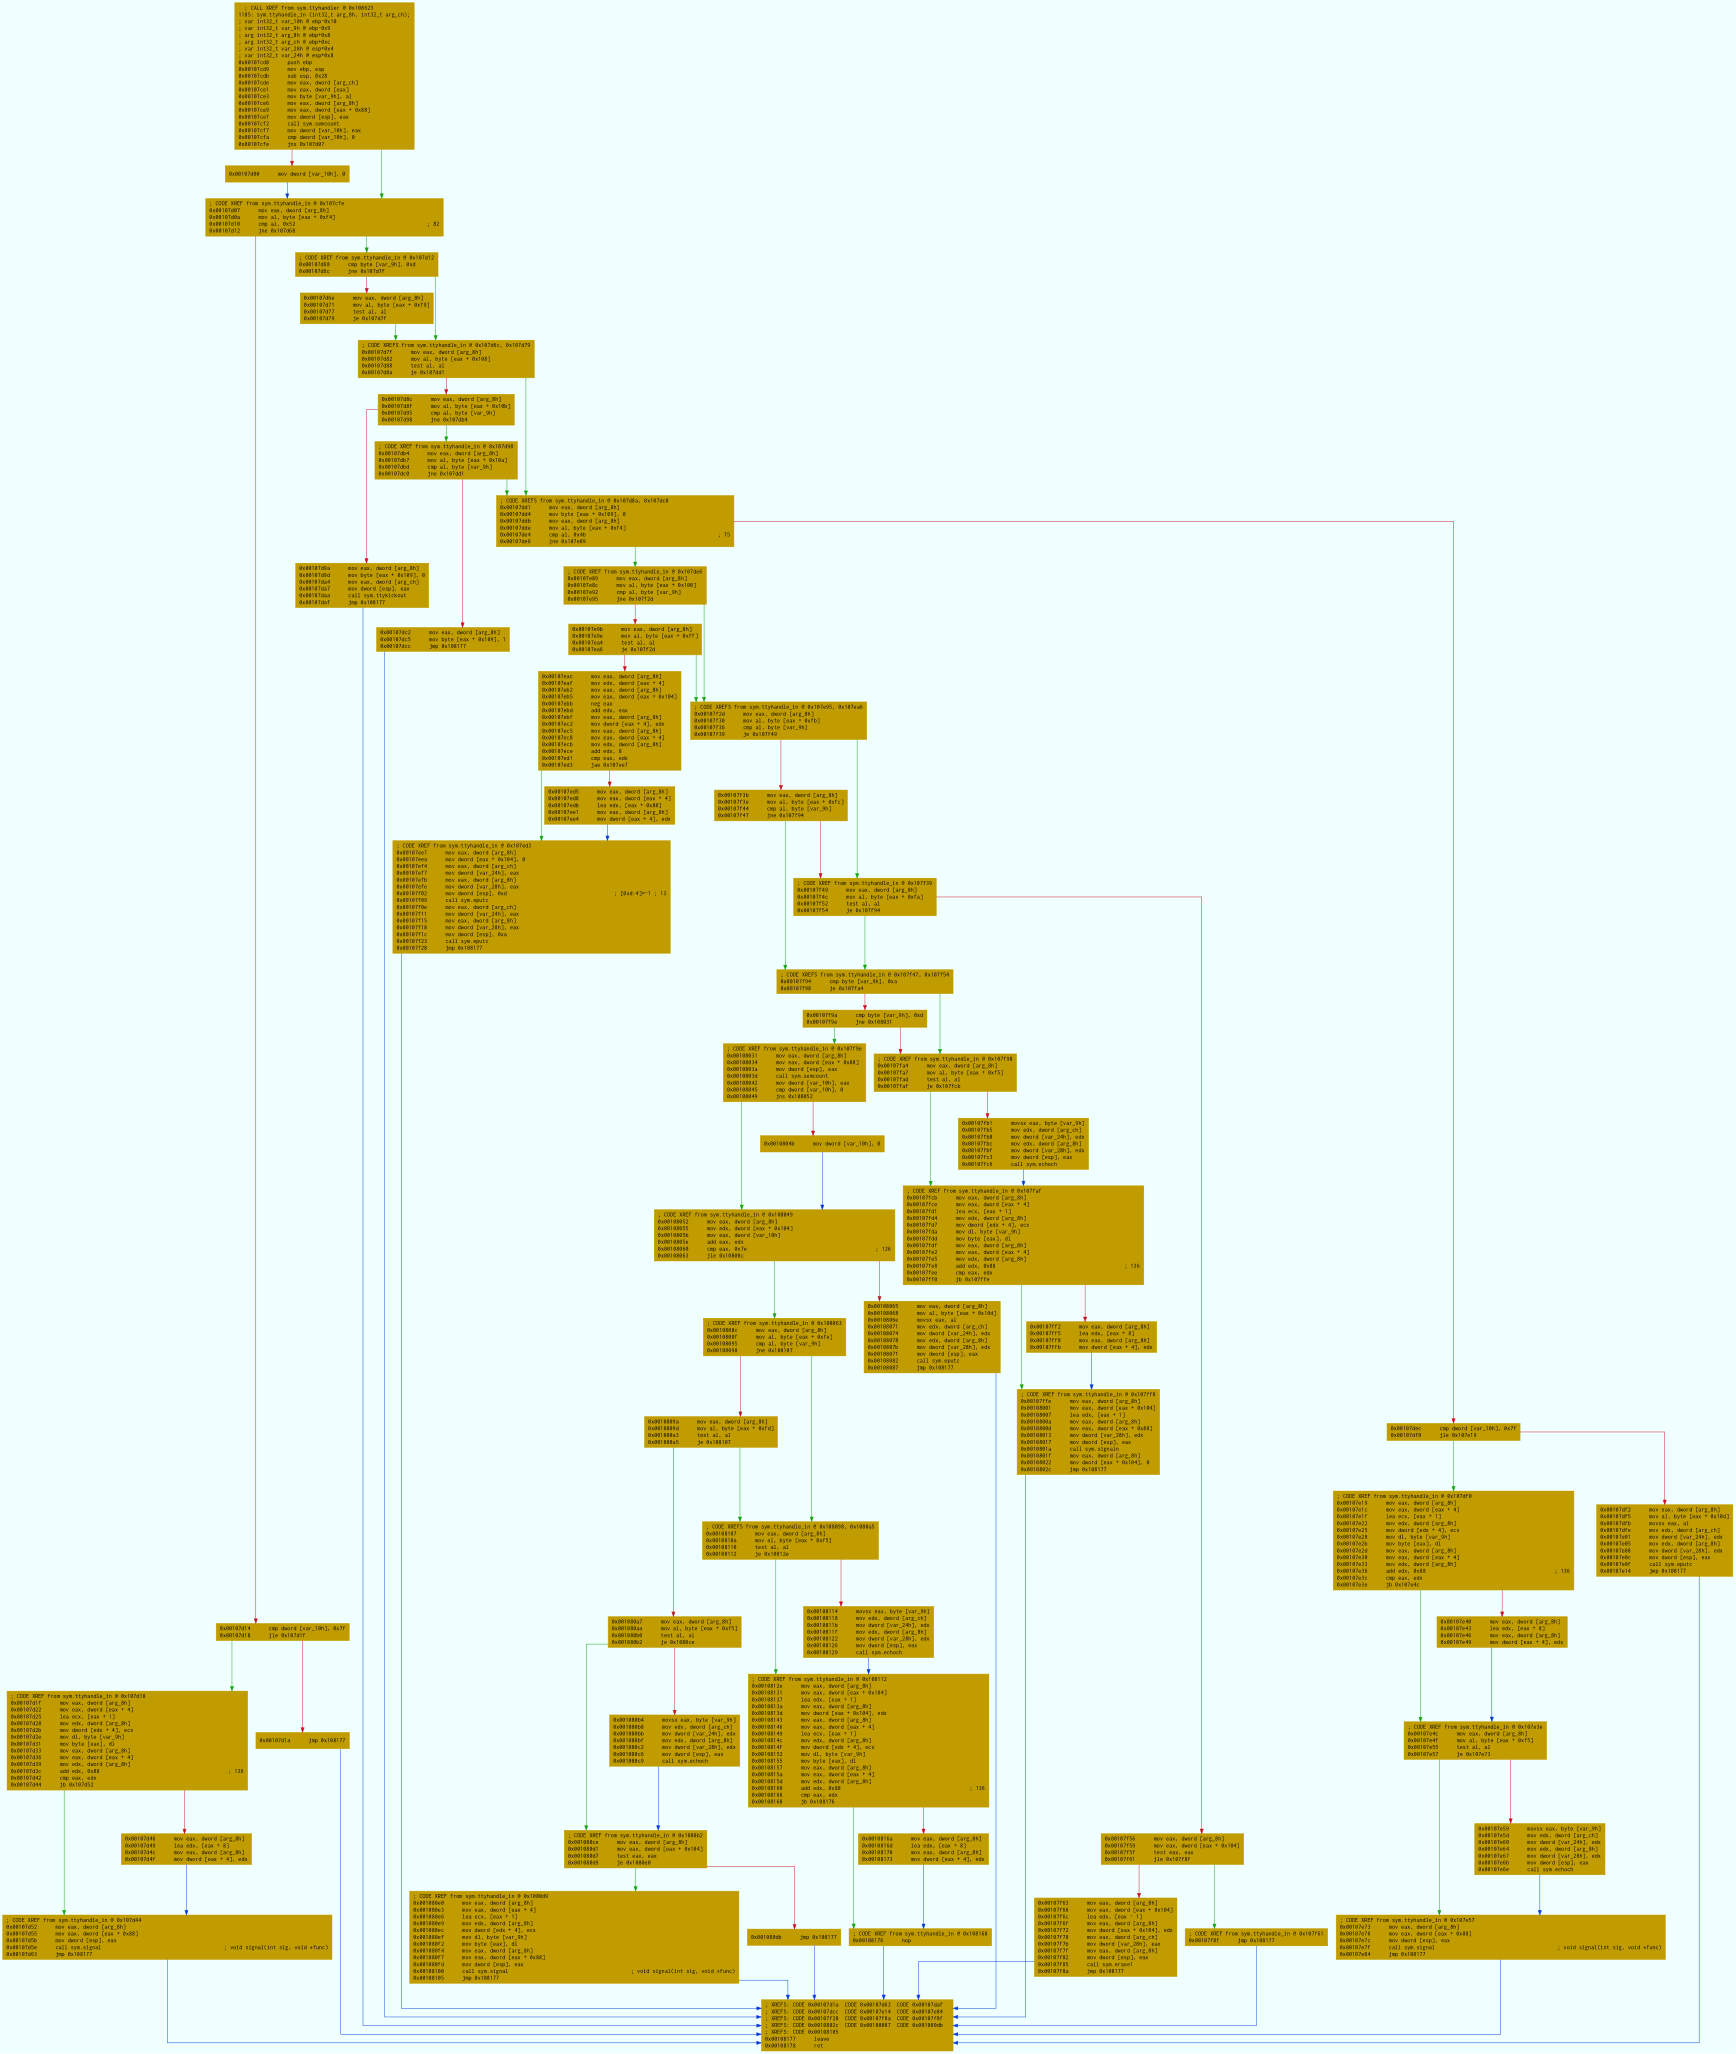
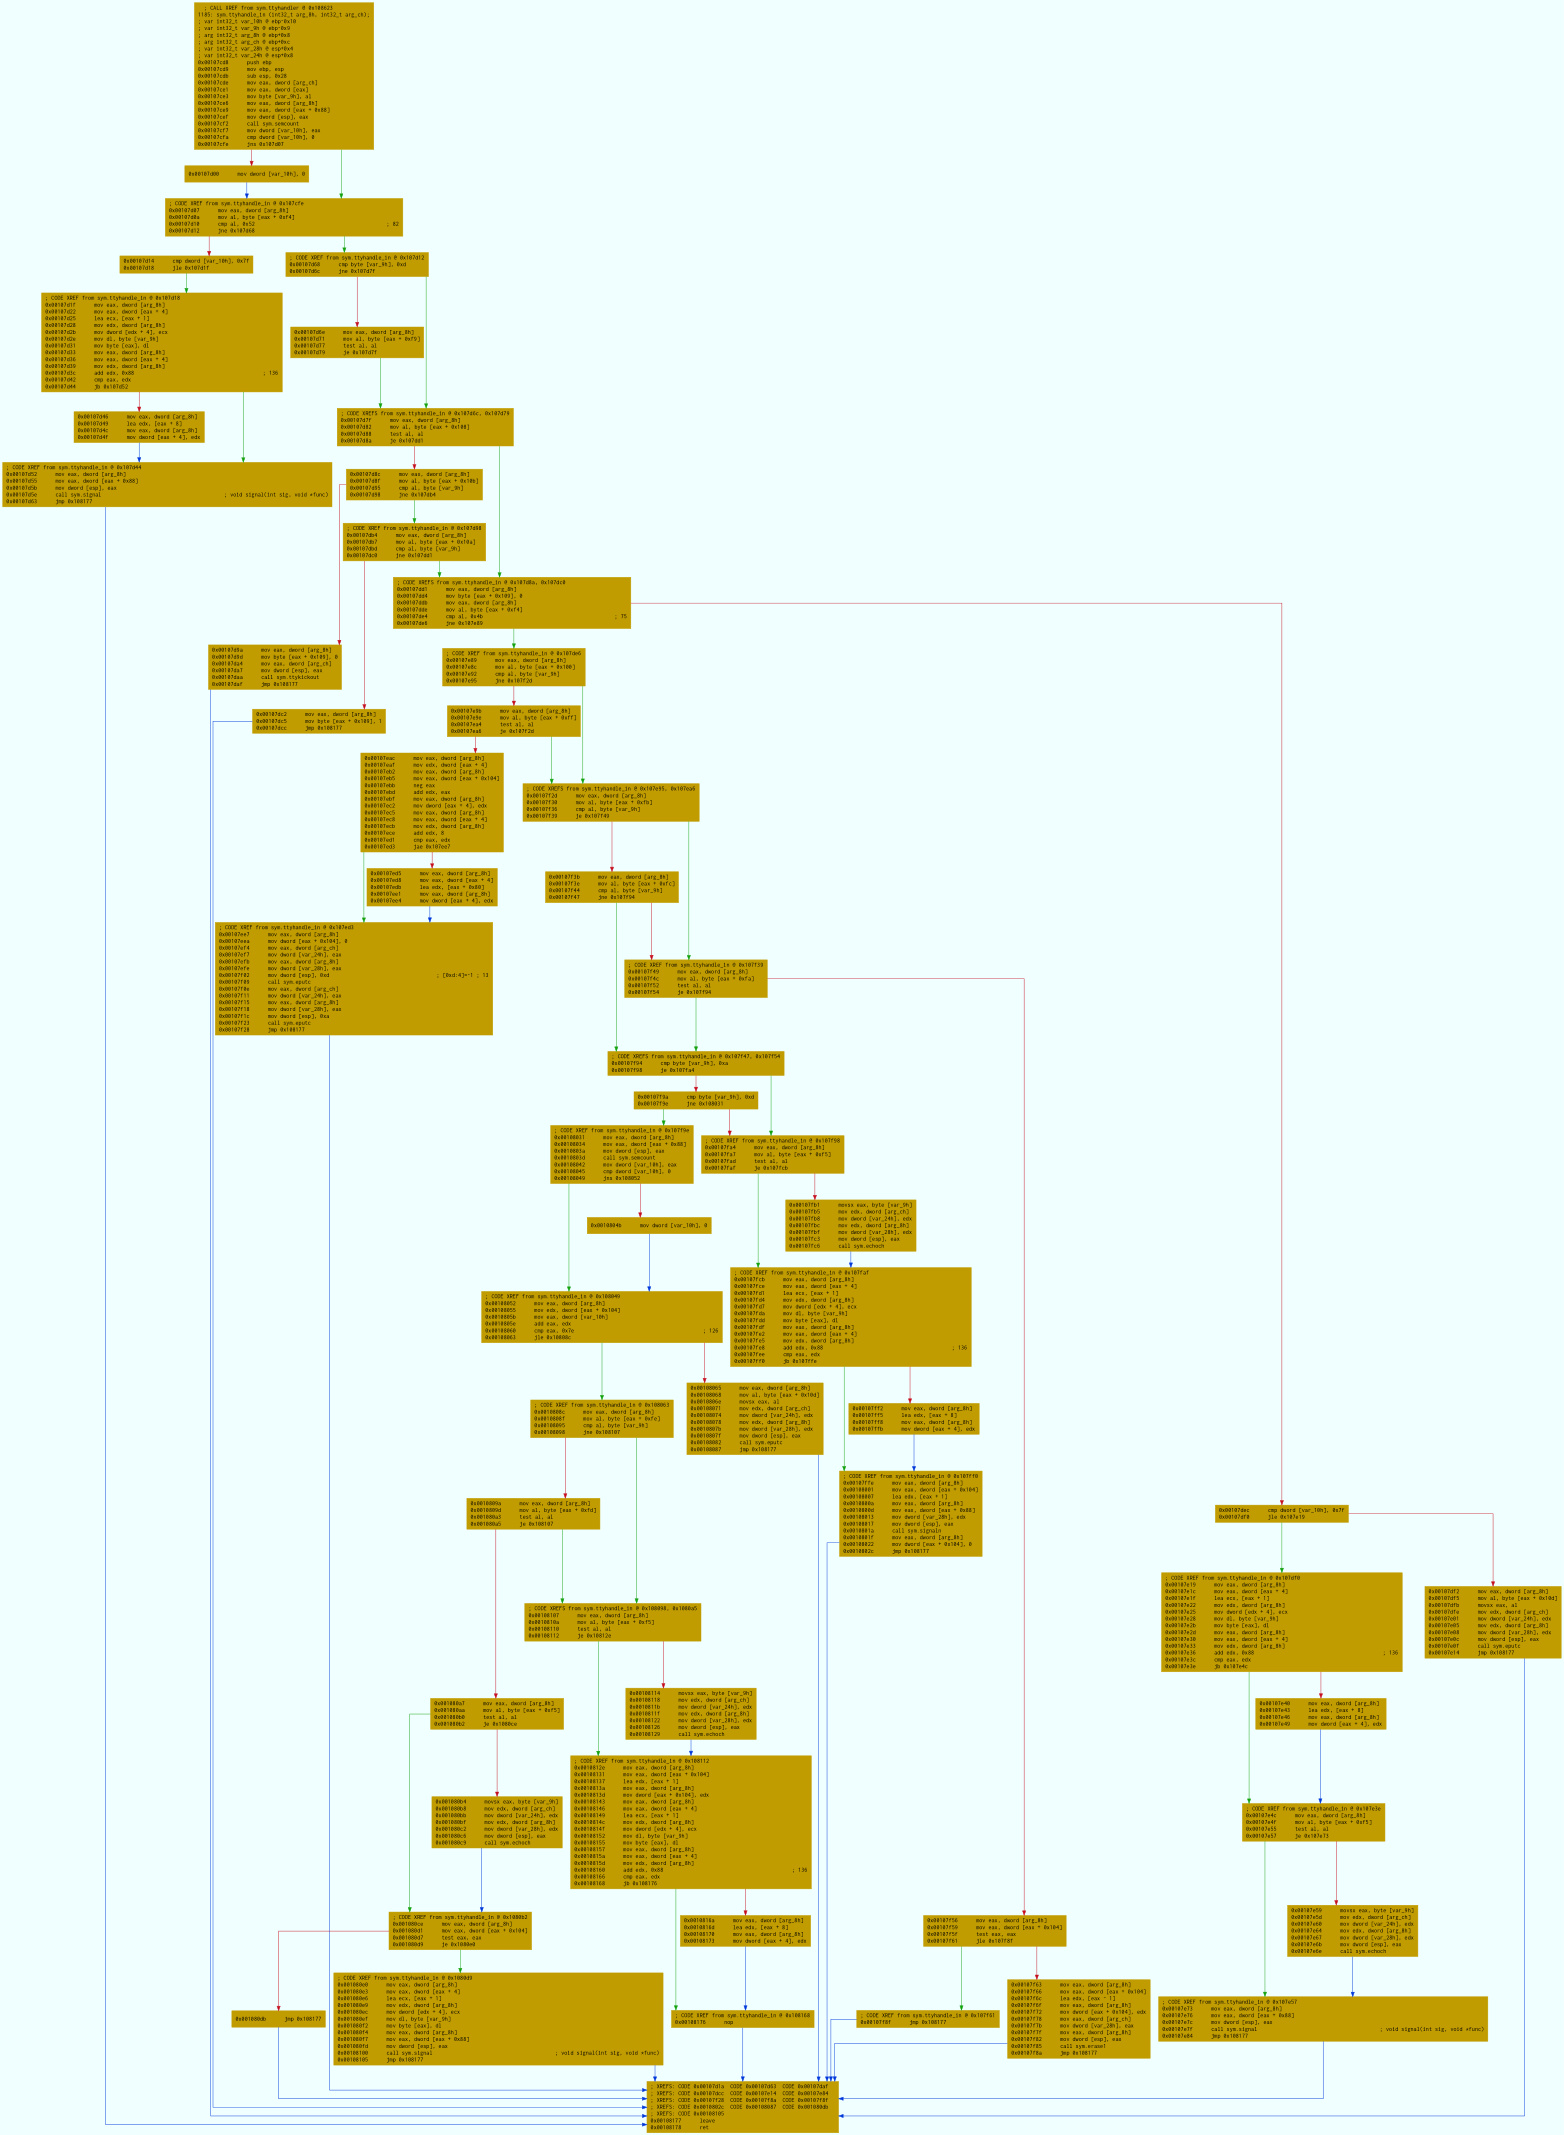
(303, 1741) -> none
